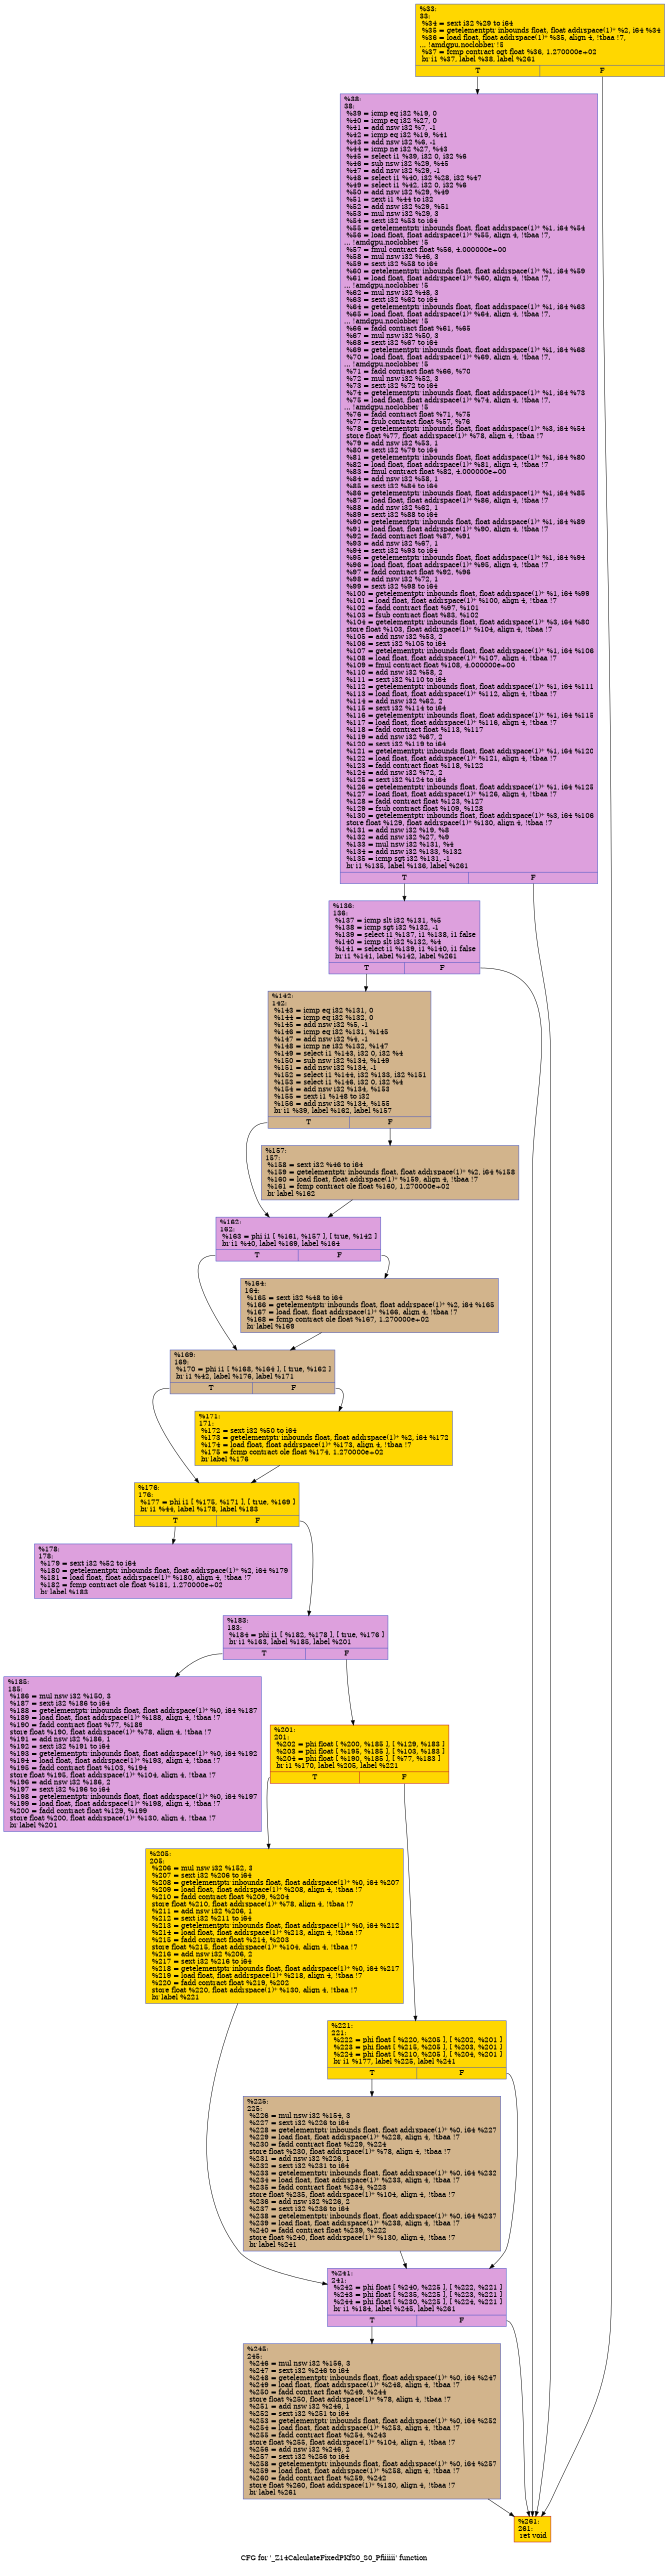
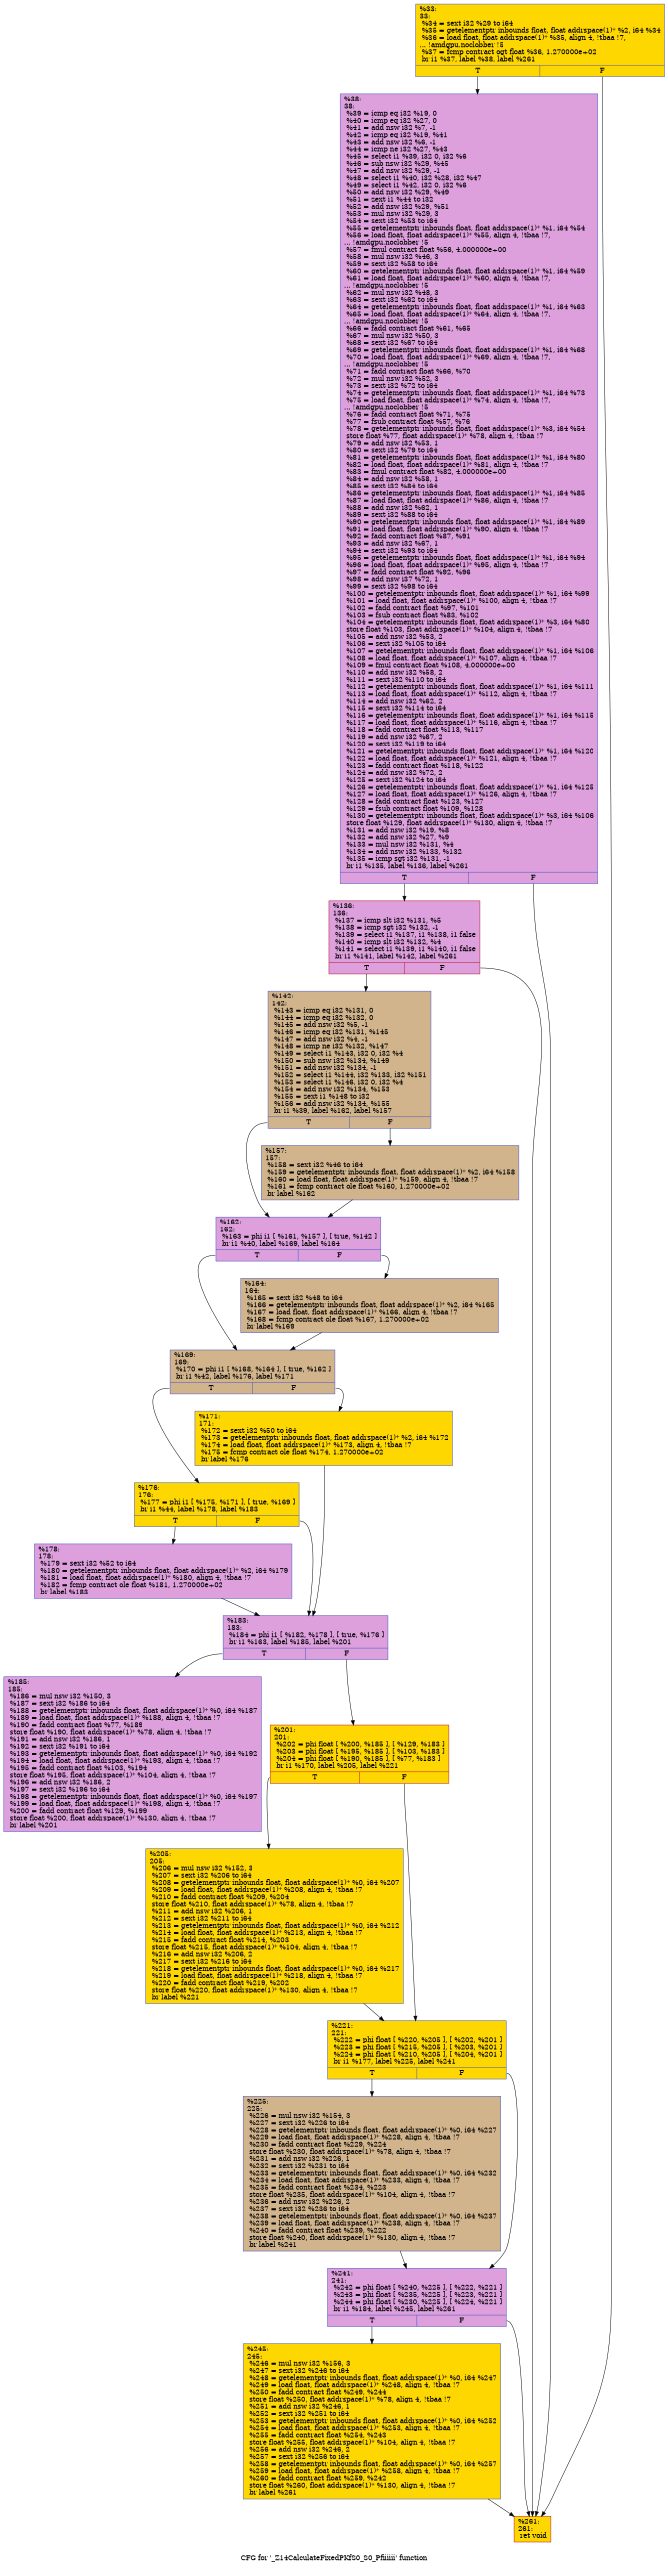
(391, 580) -> (391, 580)
(404, 937) -> (404, 937)
(268, 1473) -> (323, 1539)
none -> (238, 1606)
(209, 2174) -> (372, 2011)
(372, 2421) -> (372, 2421)
